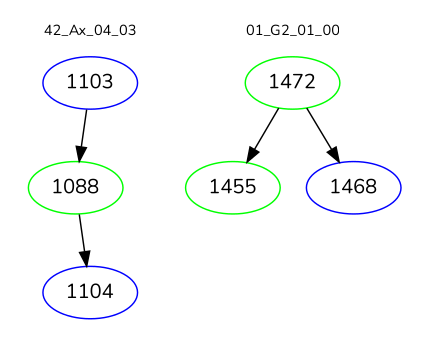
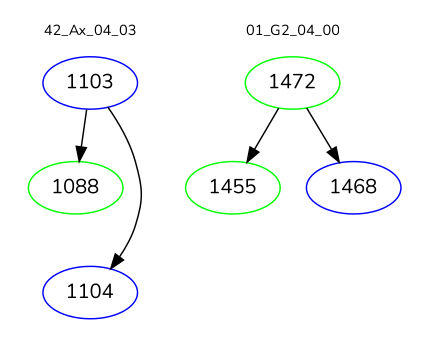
(293, 31) -> (293, 31)
(82, 233) -> (140, 181)
